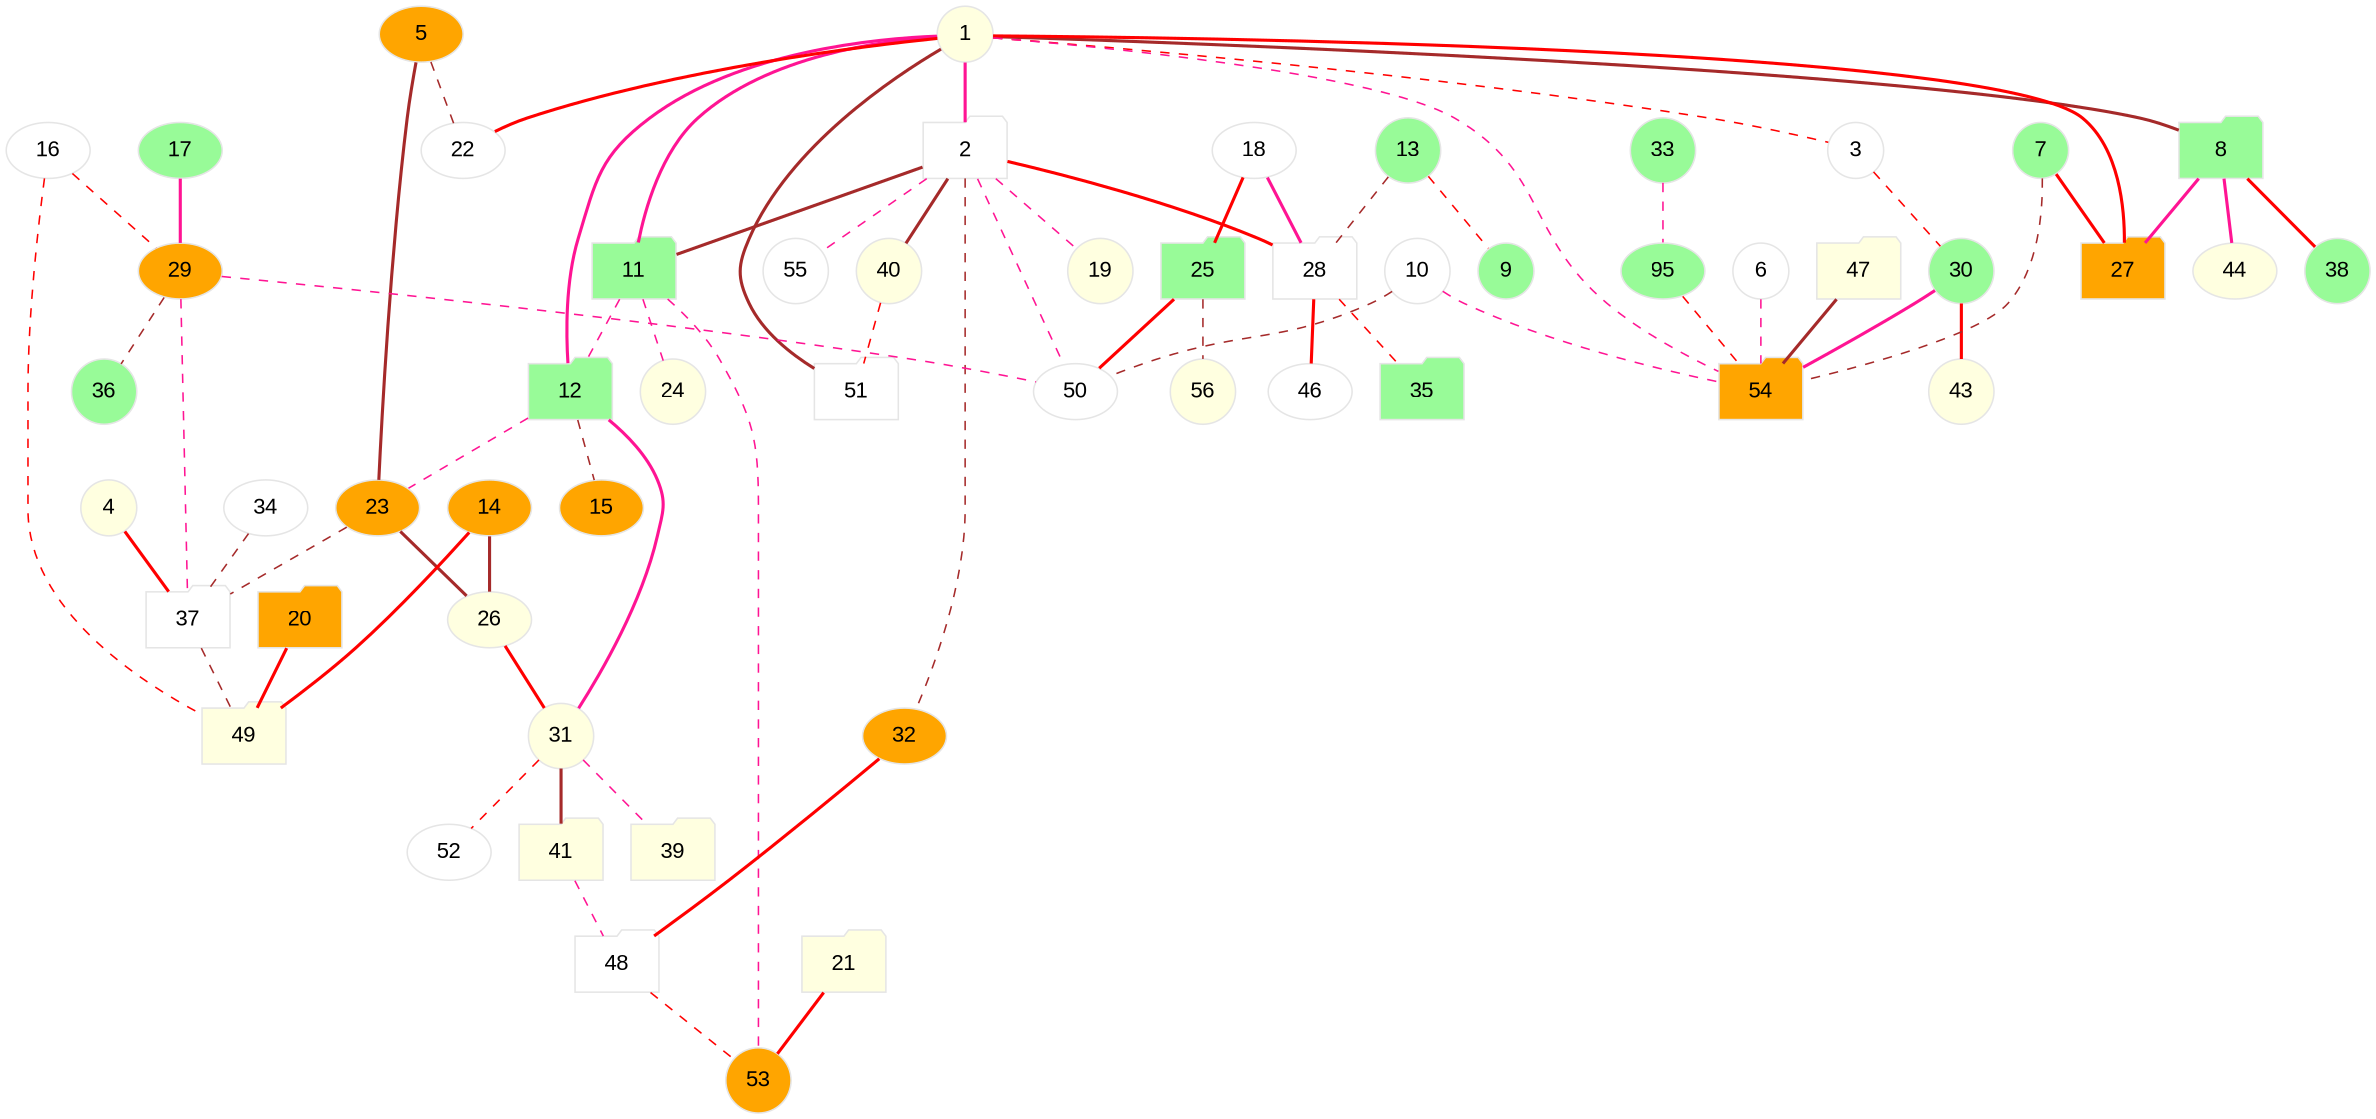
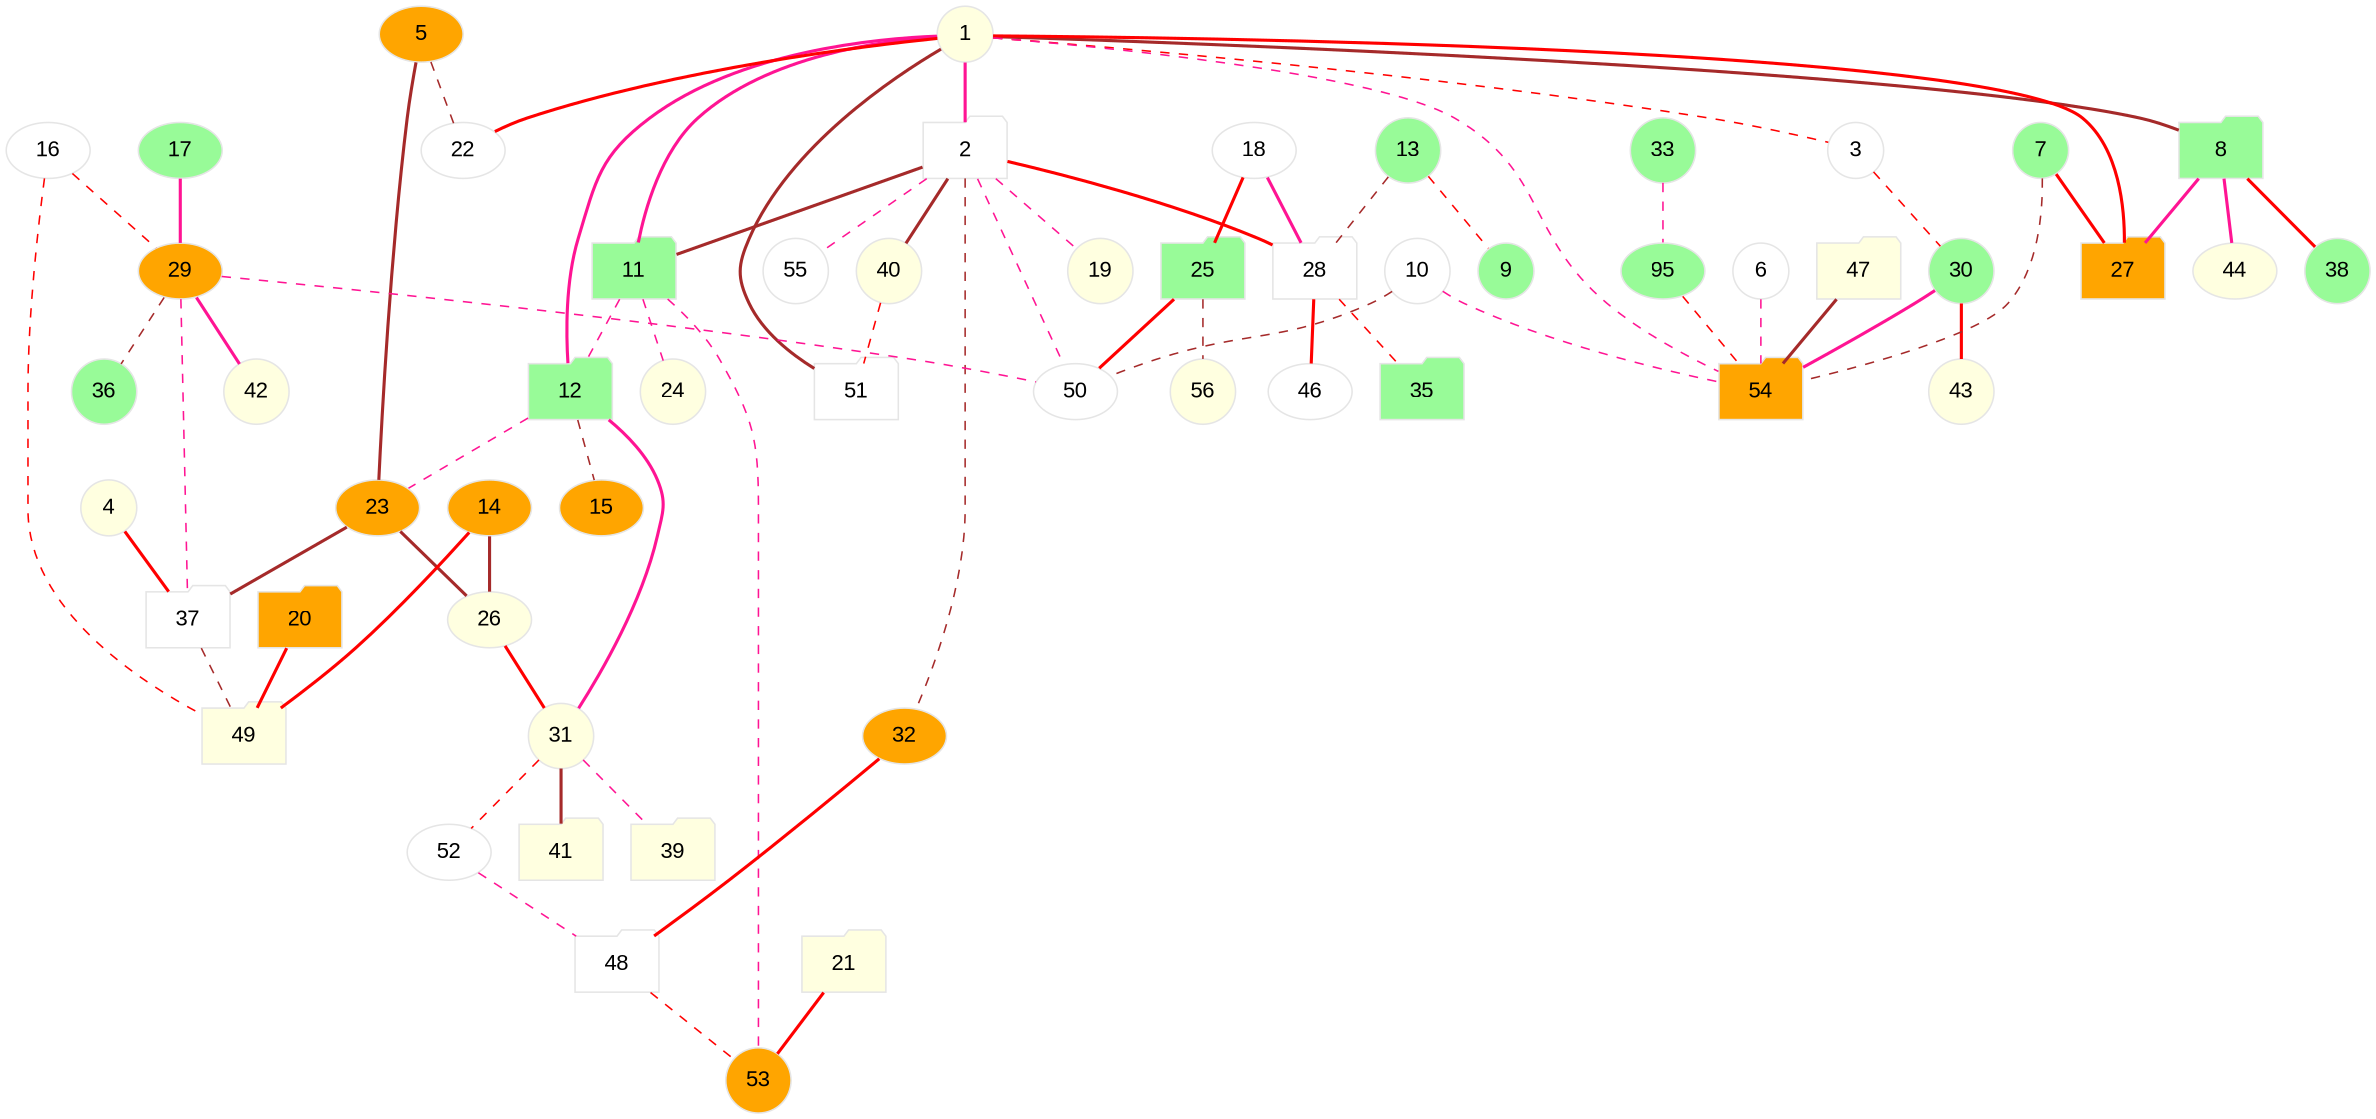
none -> (256, 392)
(266, 508) -> none
(289, 561) -> (289, 561)
(589, 908) -> (527, 904)
